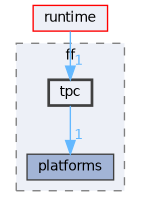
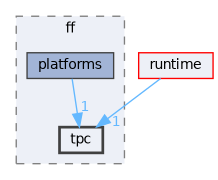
(70, 123) -> (75, 96)
